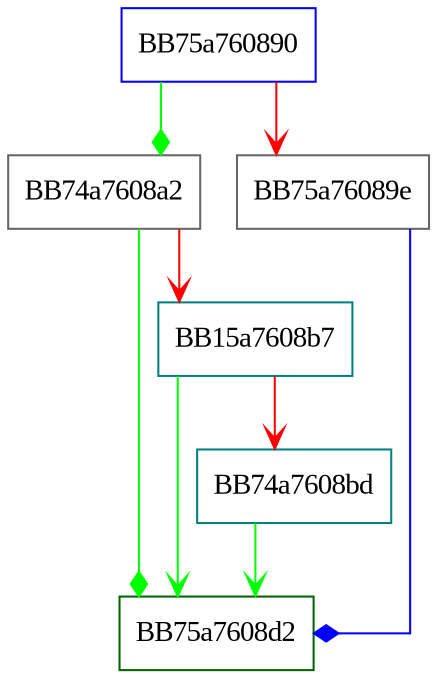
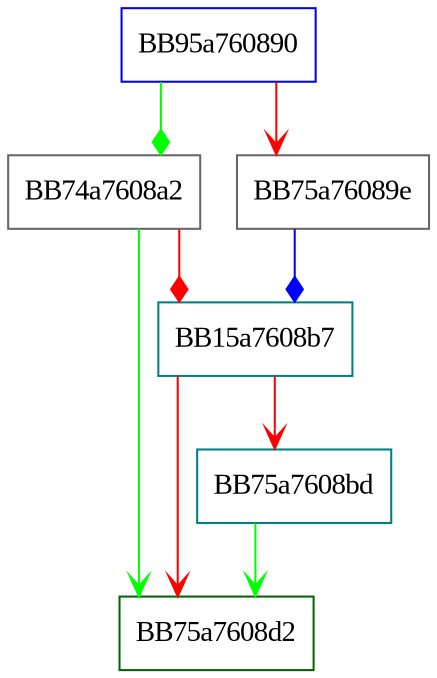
(219, 45) -> (219, 45)
(179, 255) -> (179, 255)
(139, 402) -> (139, 402)
(410, 467) -> (295, 253)
(178, 476) -> (178, 476)
(294, 486) -> (294, 486)
